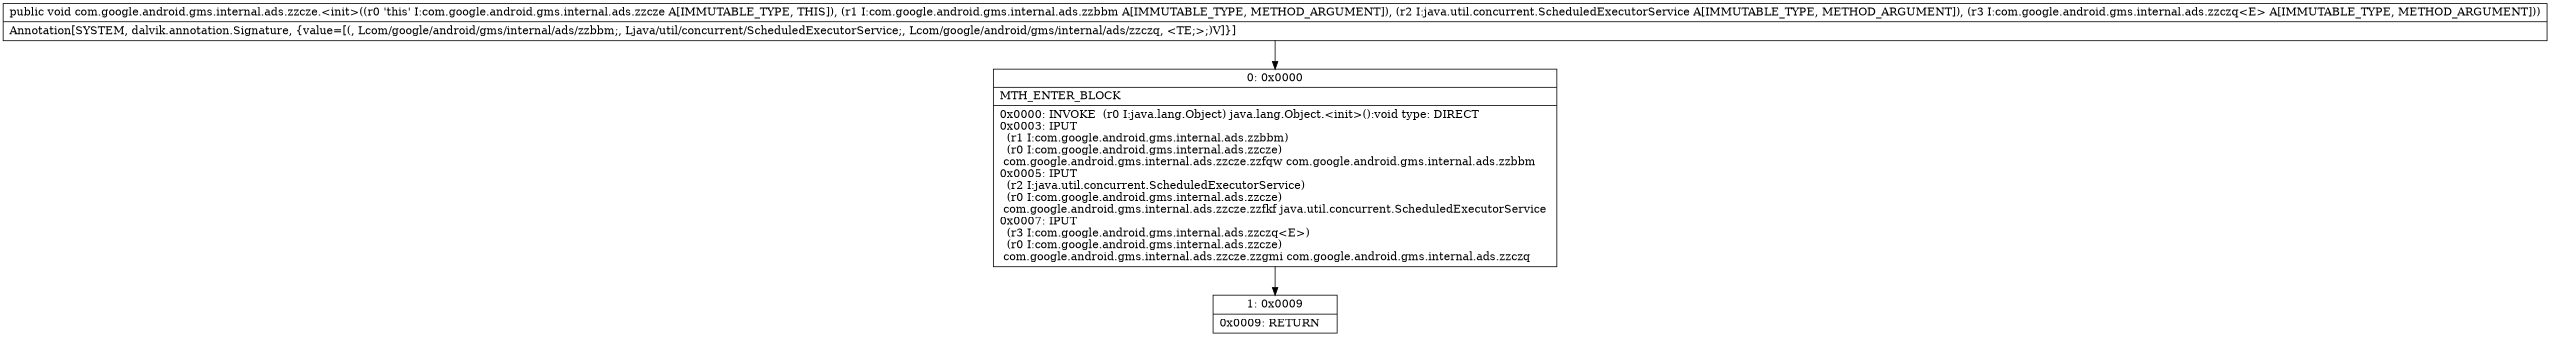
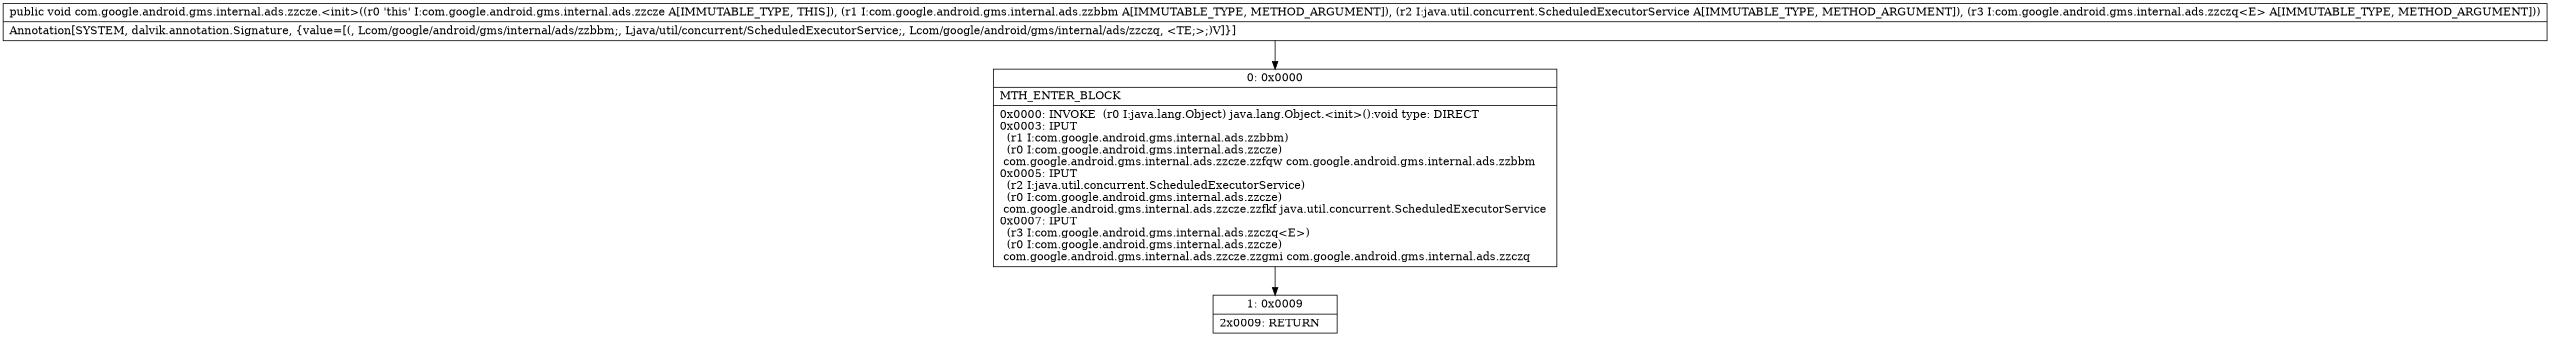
(1275, 323) -> (1275, 323)
